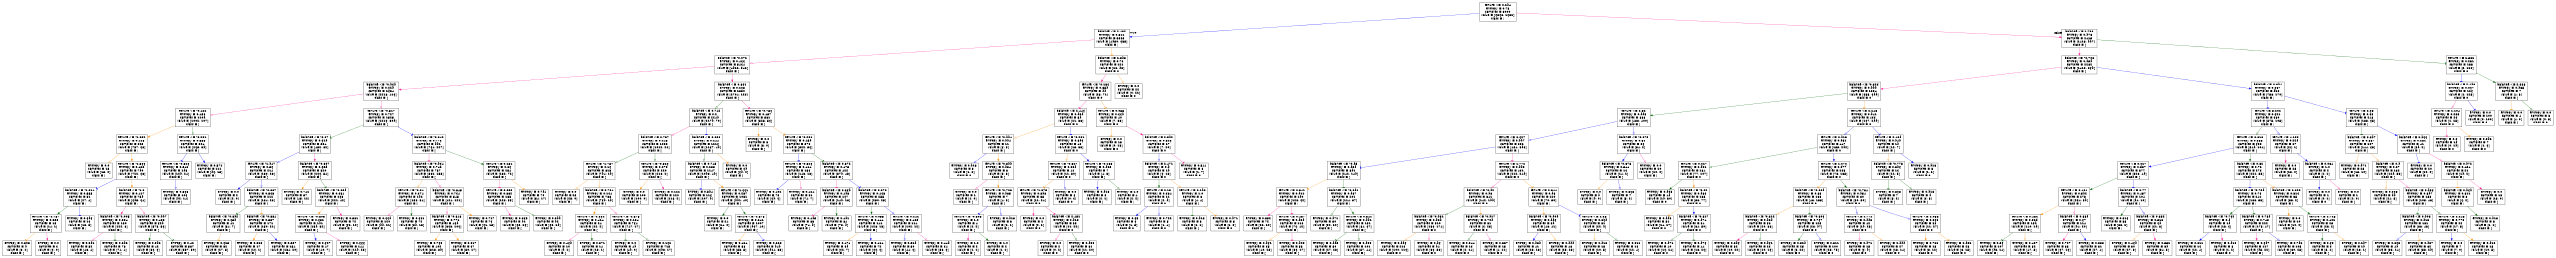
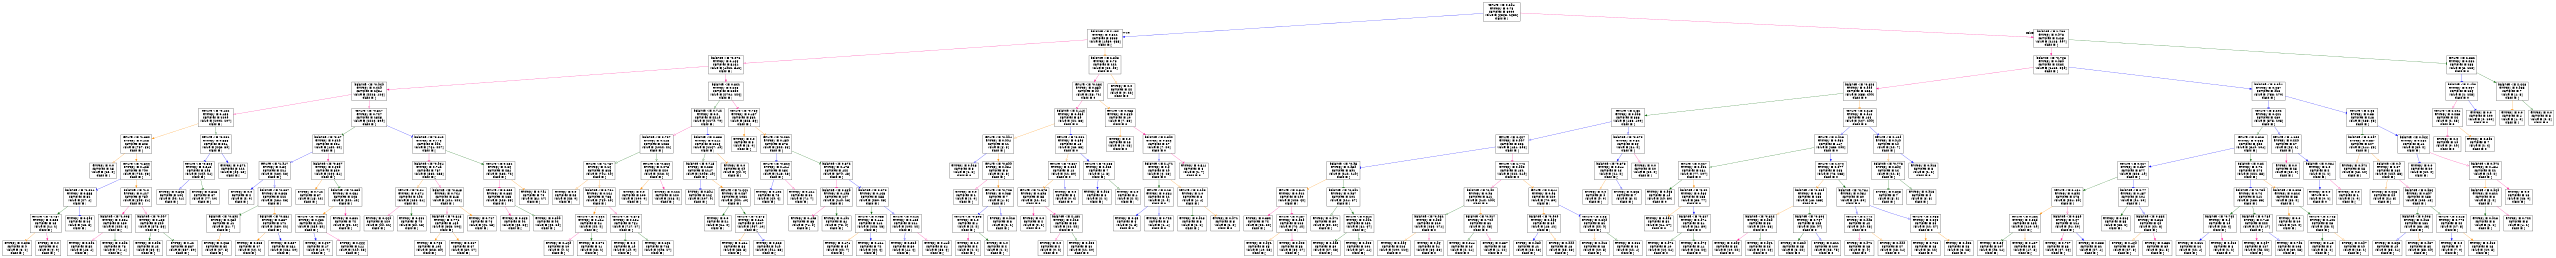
none -> (205, 197)
(2319, 197) -> (2320, 197)
none -> (2518, 223)
(2322, 248) -> (2322, 248)
